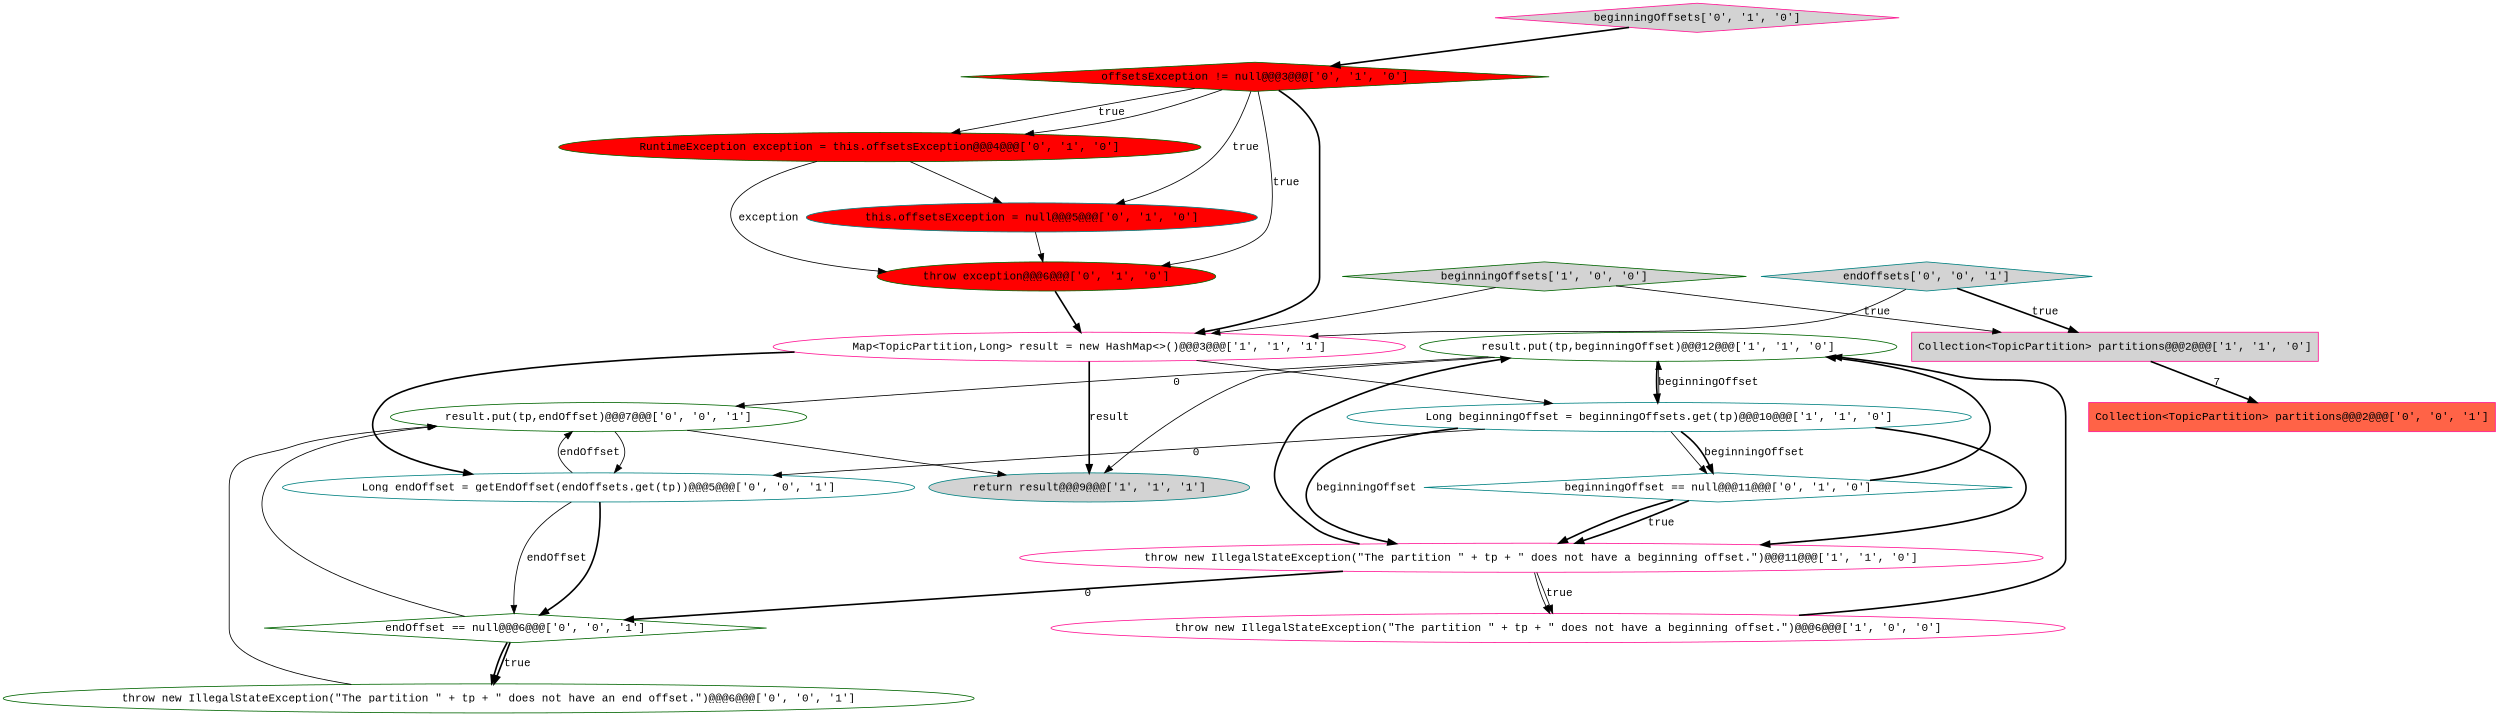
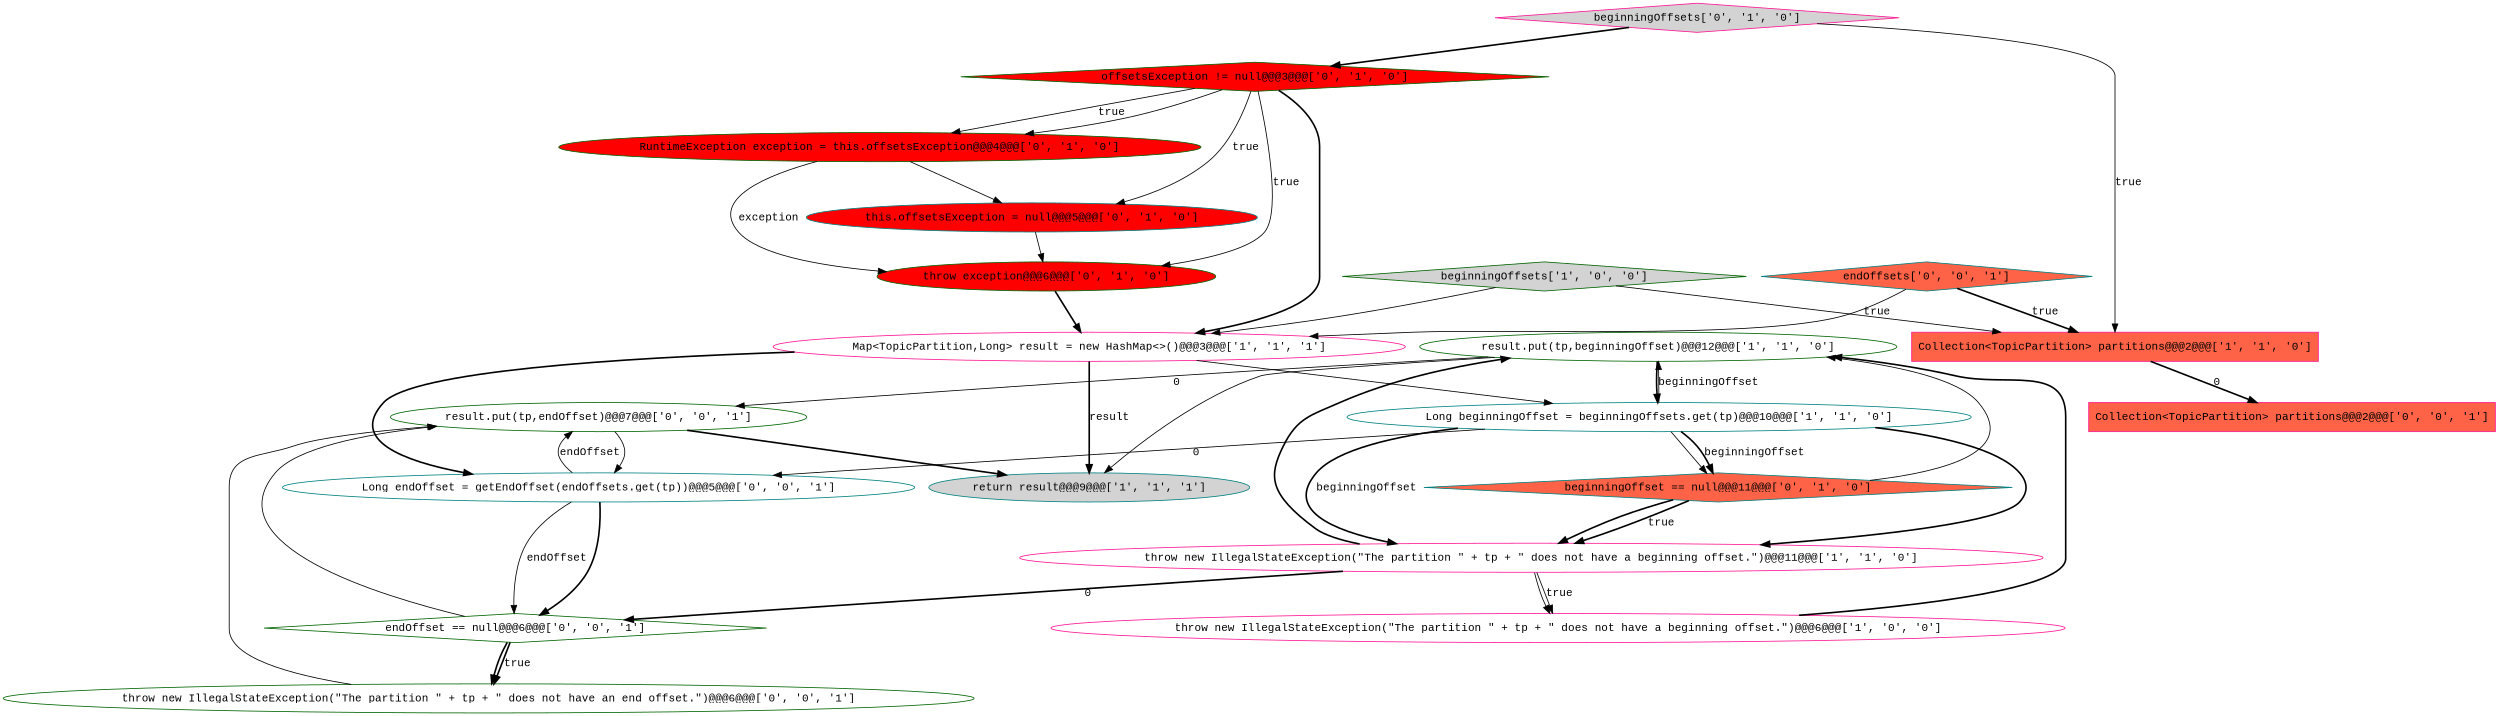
none -> (2092, 59)
(1927, 276) -> (1927, 276)
(2115, 347) -> (2115, 347)
(2217, 382) -> (2217, 382)
(1982, 409) -> (1982, 409)
(842, 452) -> (842, 452)
(1718, 487) -> (1718, 487)
